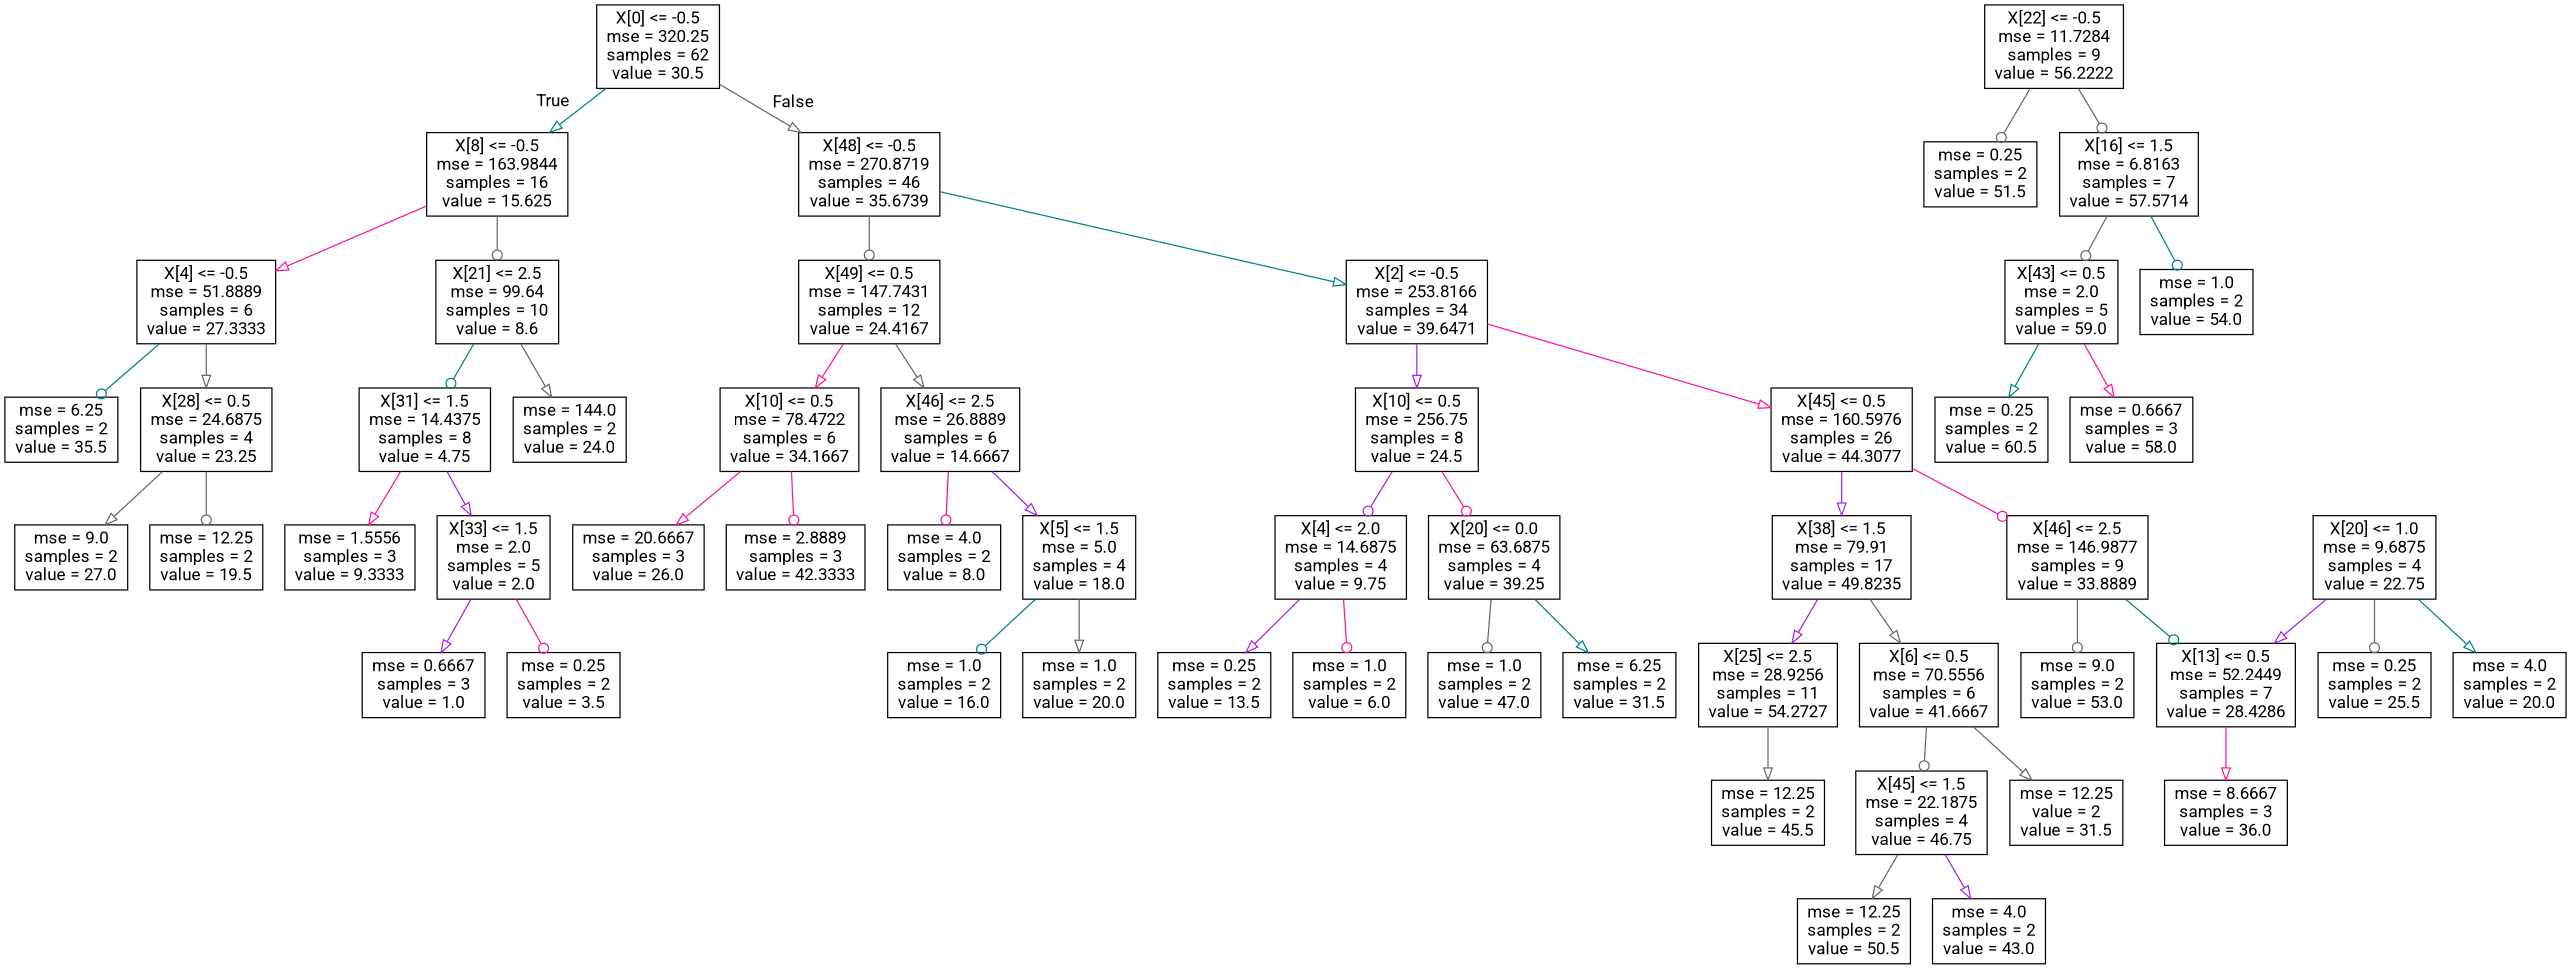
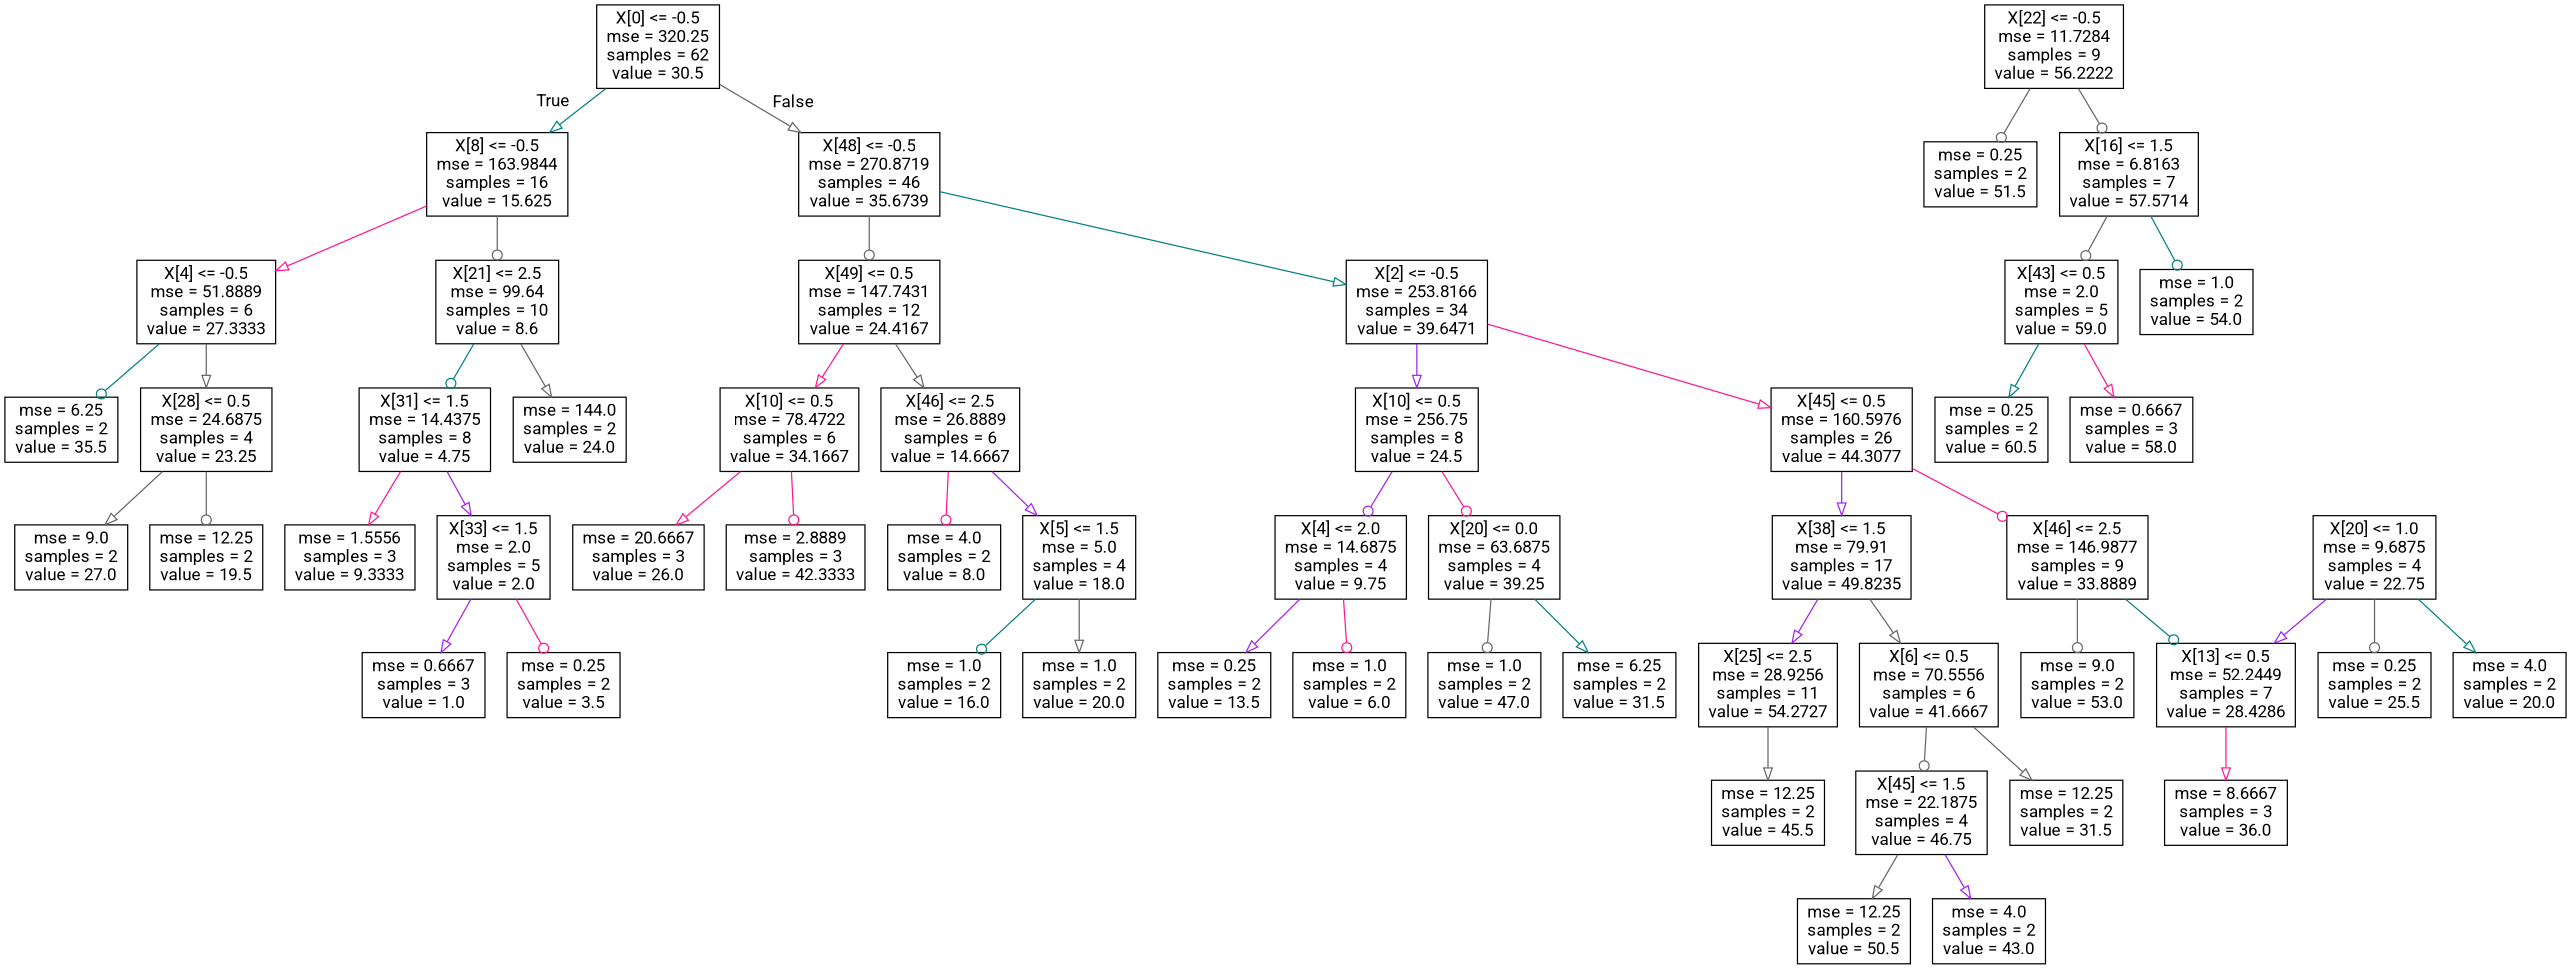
(2066, 813) -> (2066, 813)
